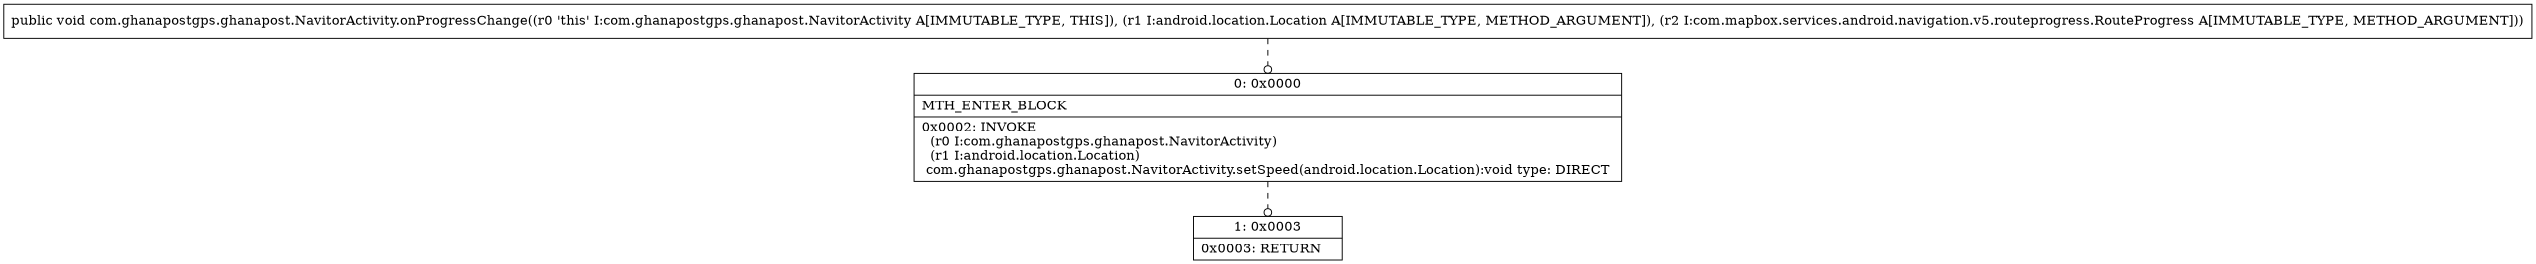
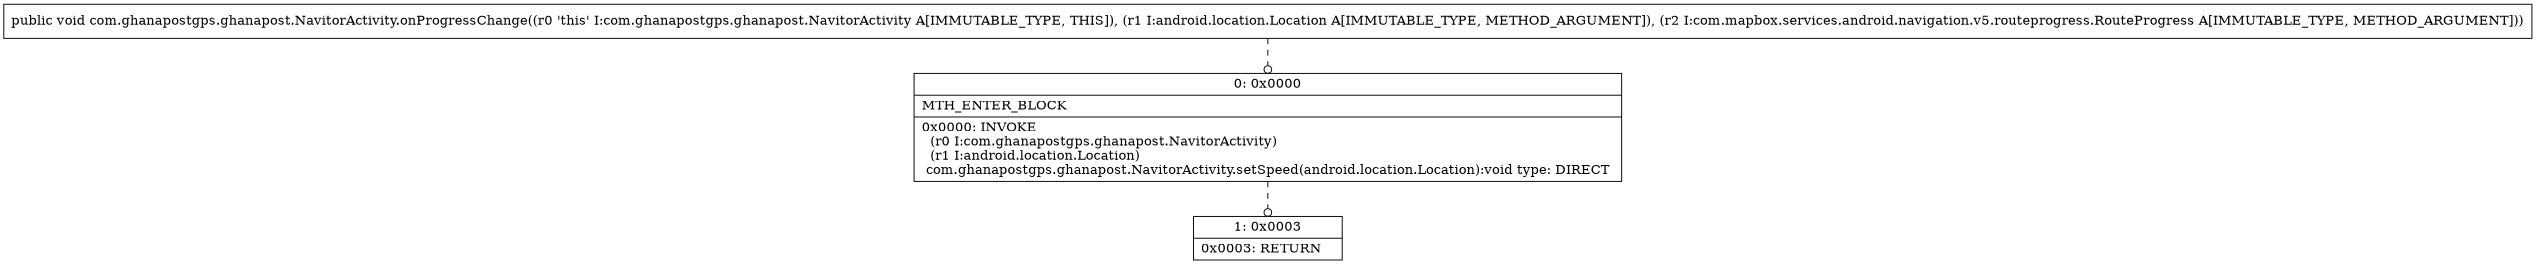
(984, 127) -> (984, 127)
